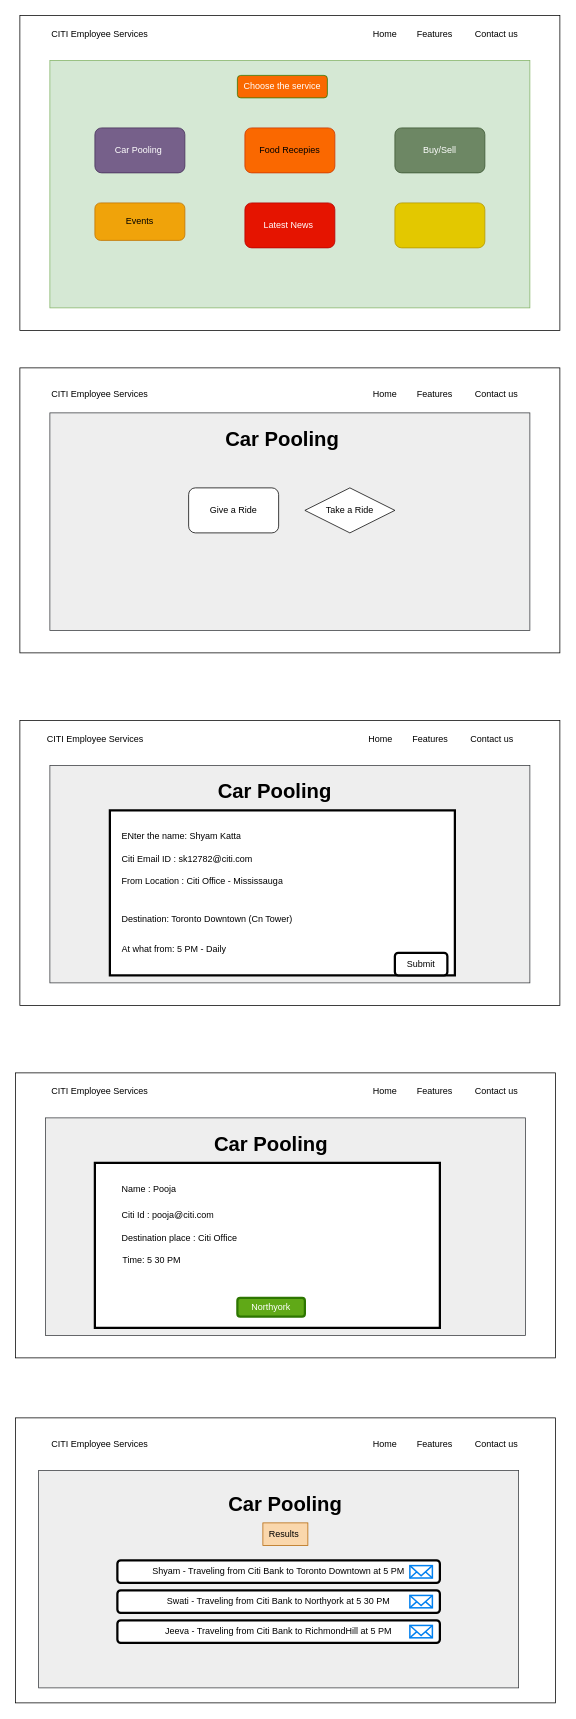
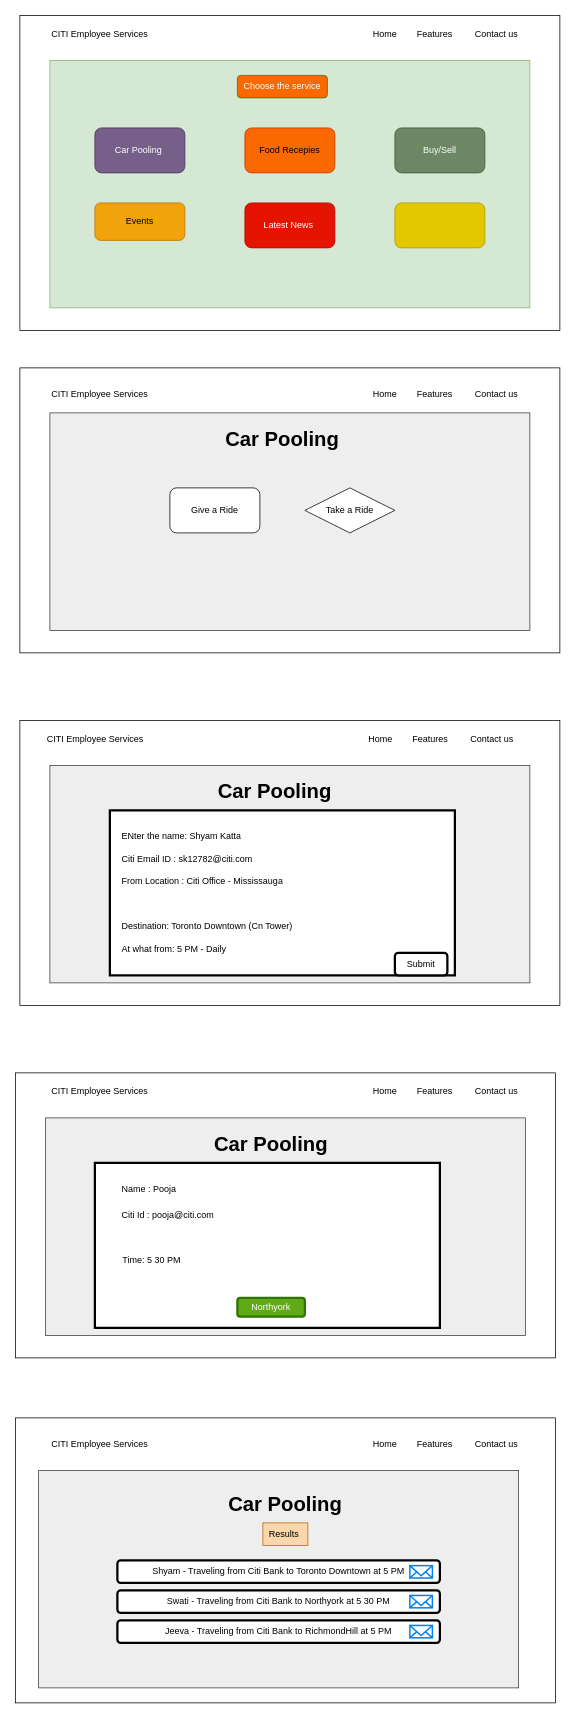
(234, 510) -> (215, 510)
(267, 919) -> (267, 927)
(260, 1238) -> none
